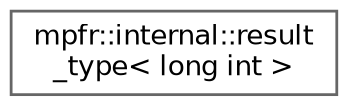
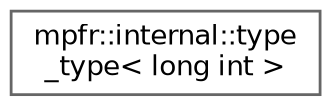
(174, 53) -> (166, 53)
